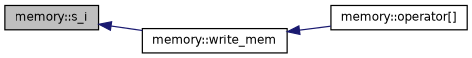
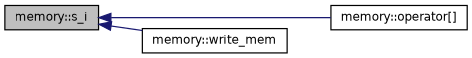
(315, 28) -> (221, 18)
